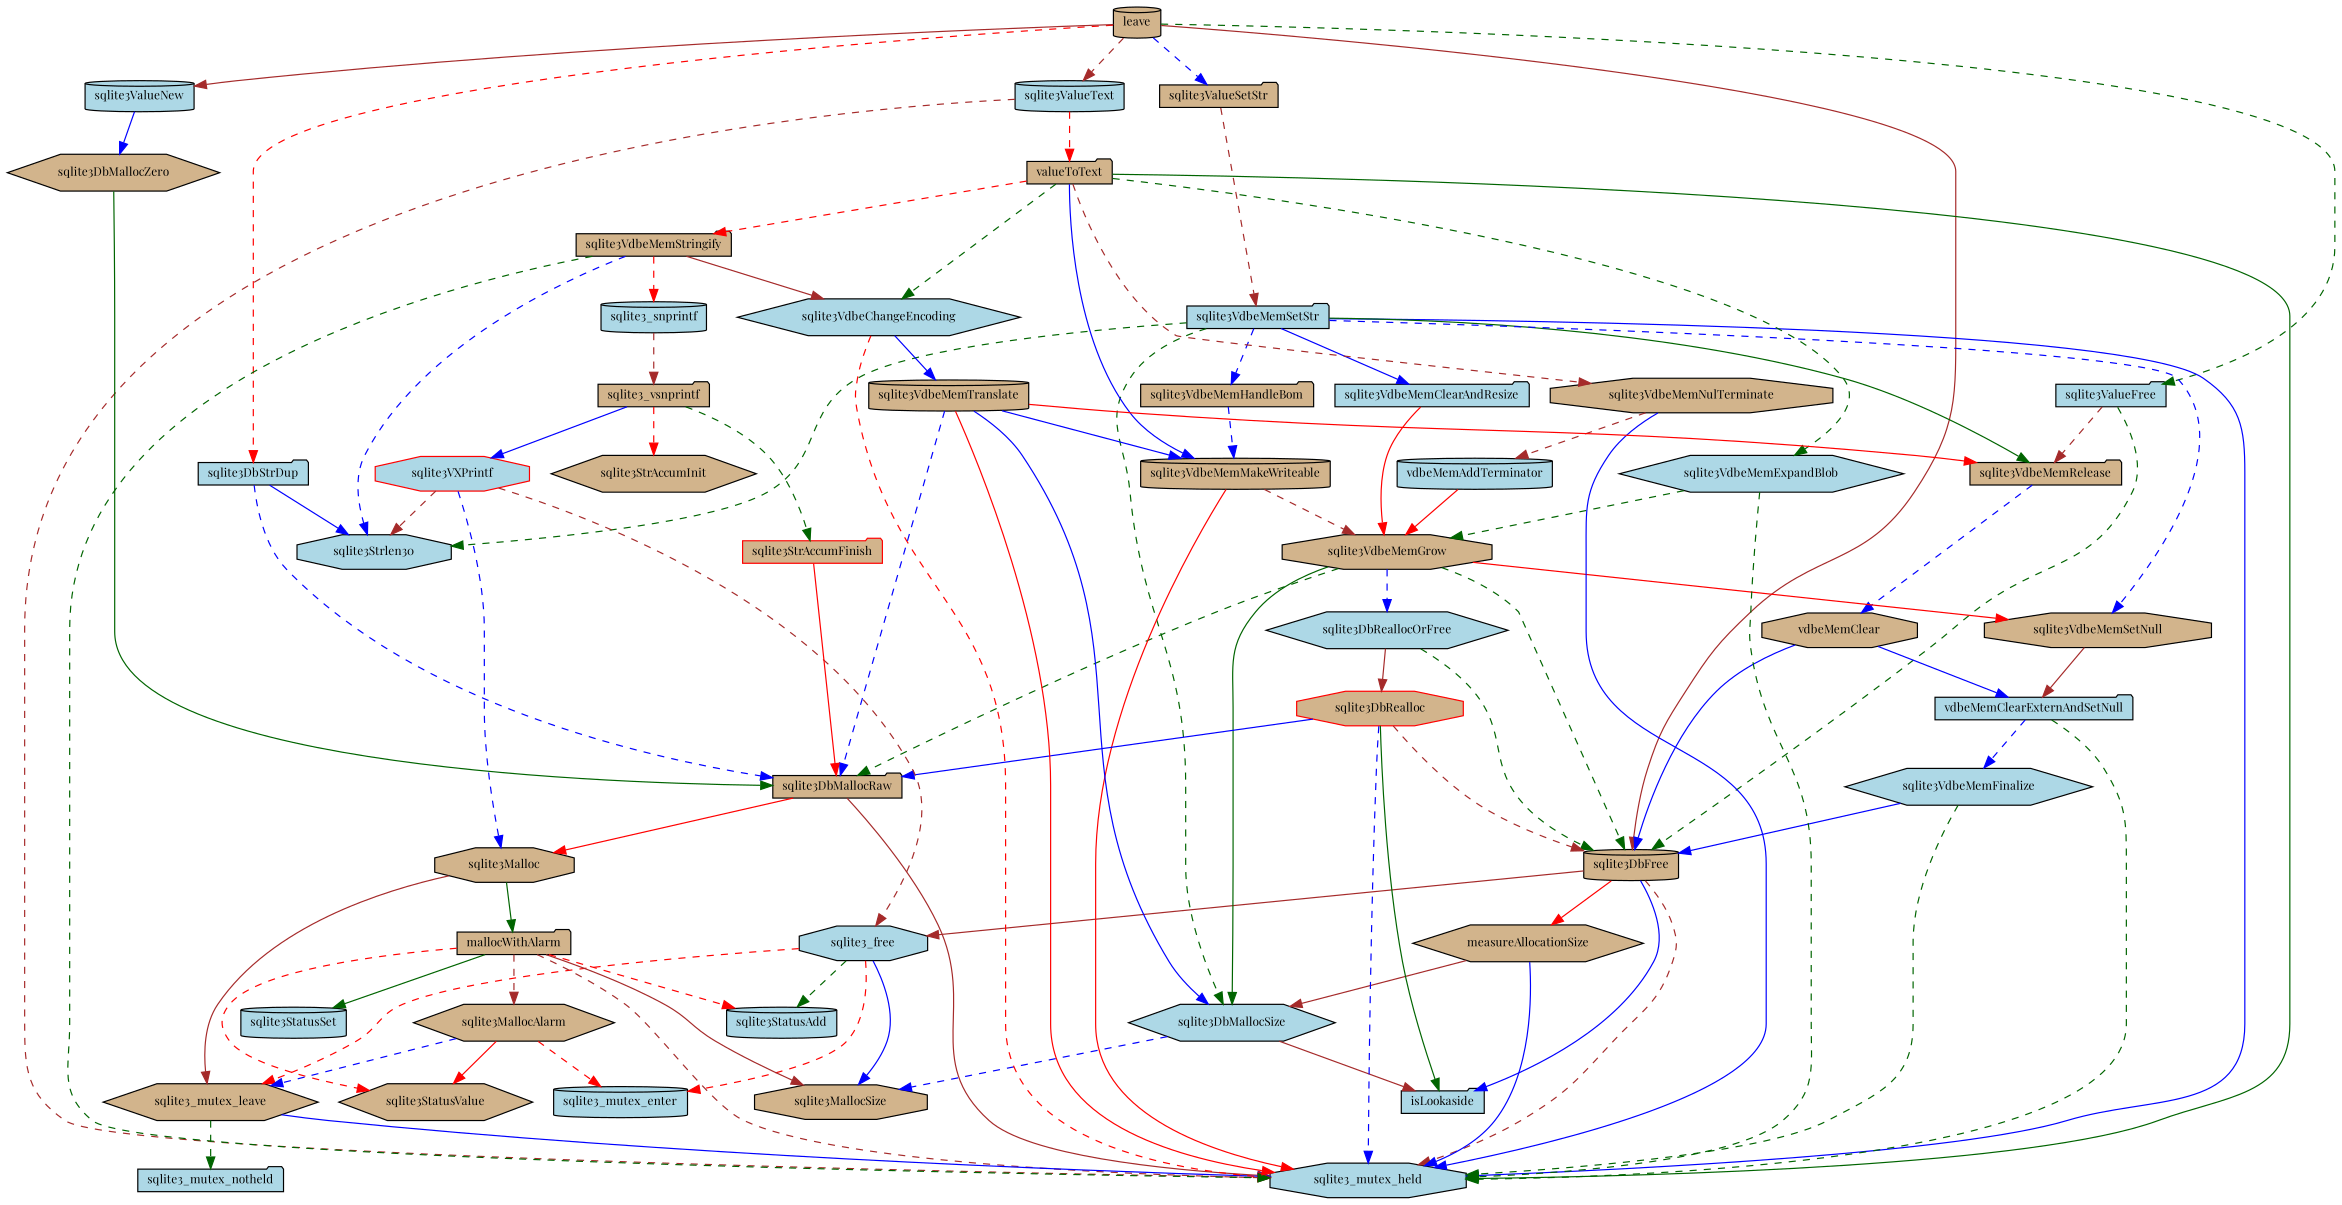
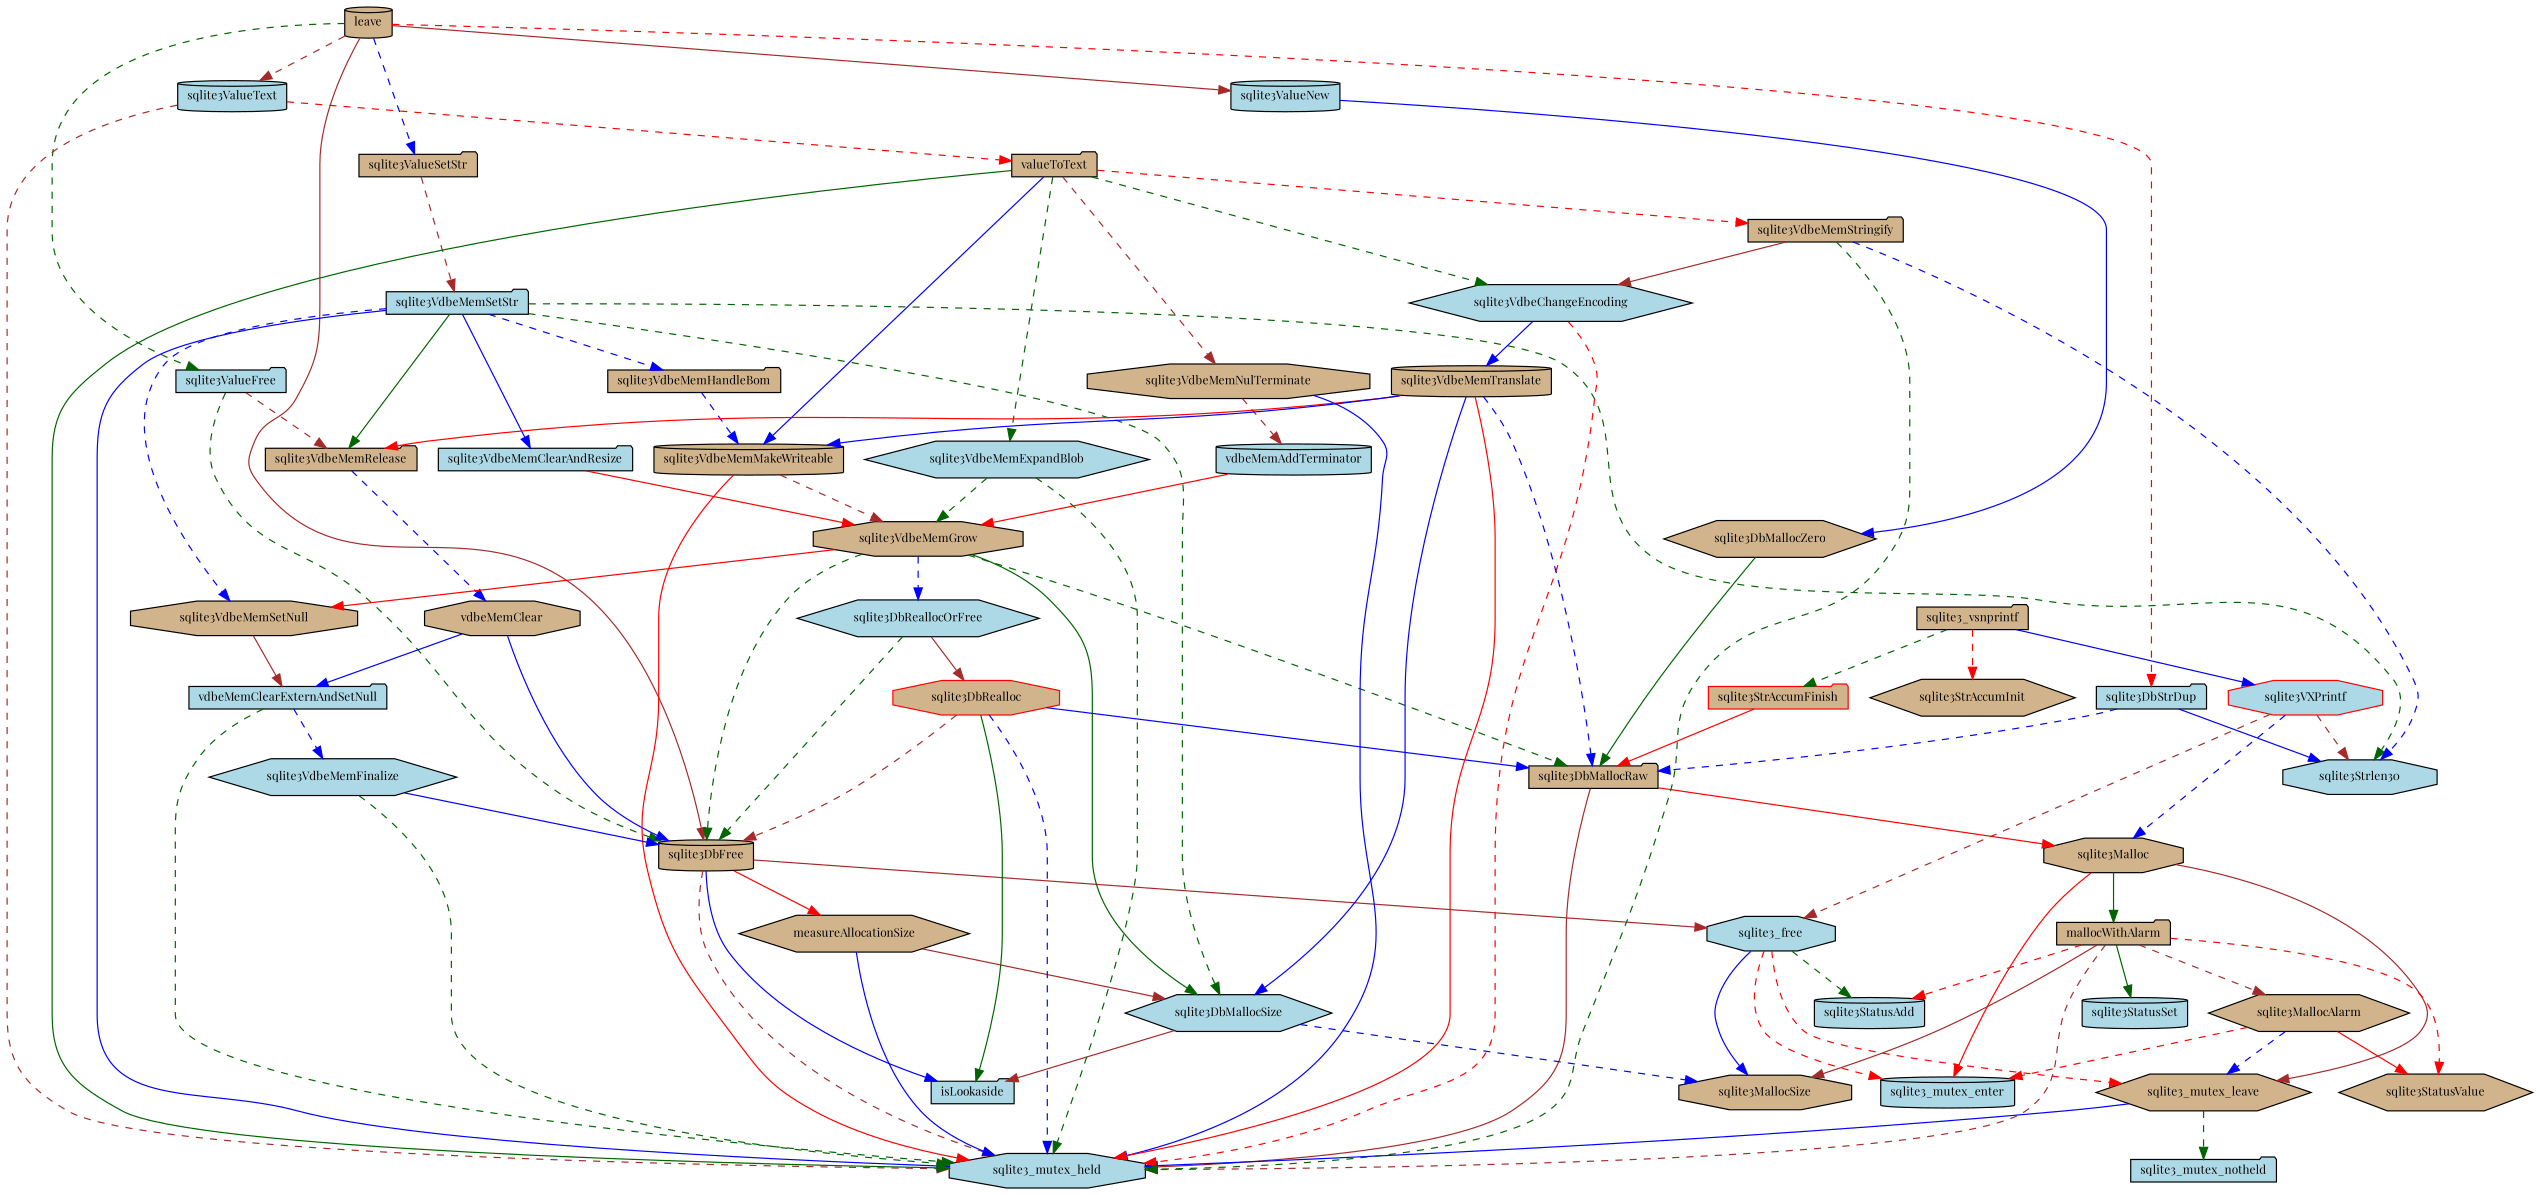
(654, 317) -> none
none -> (2017, 956)
